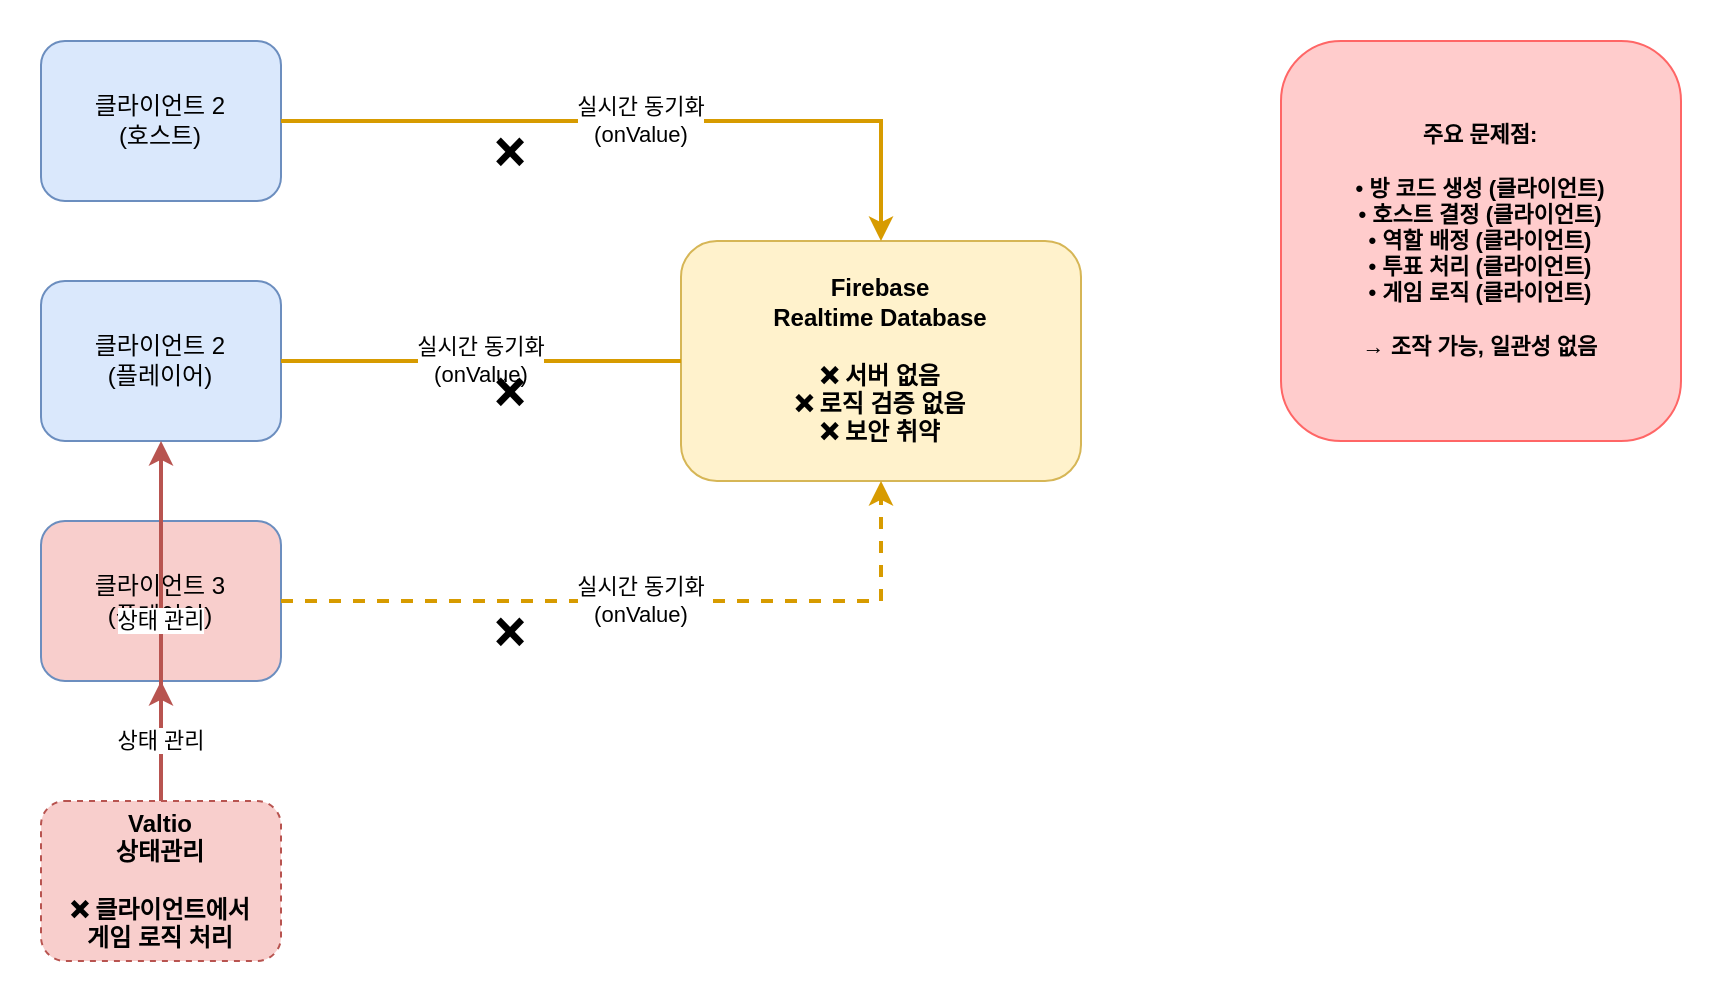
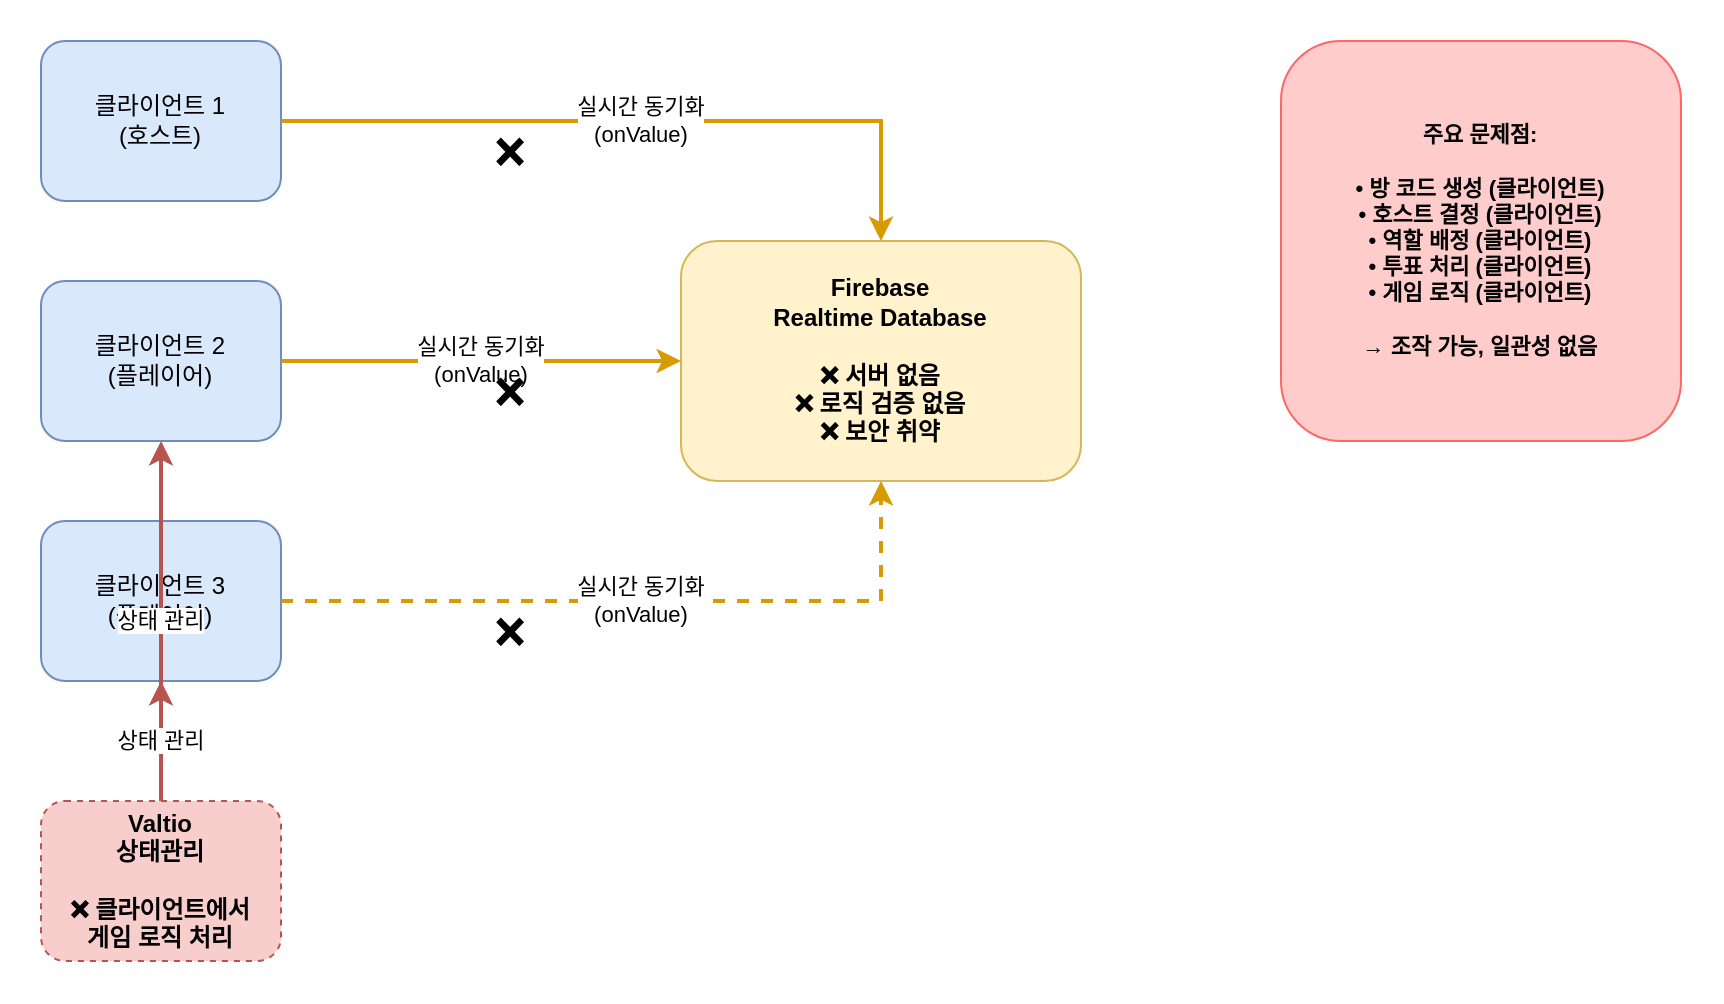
(161, 121) -> (161, 121)
(670, 361) -> (662, 361)
(161, 601) -> (161, 601)
